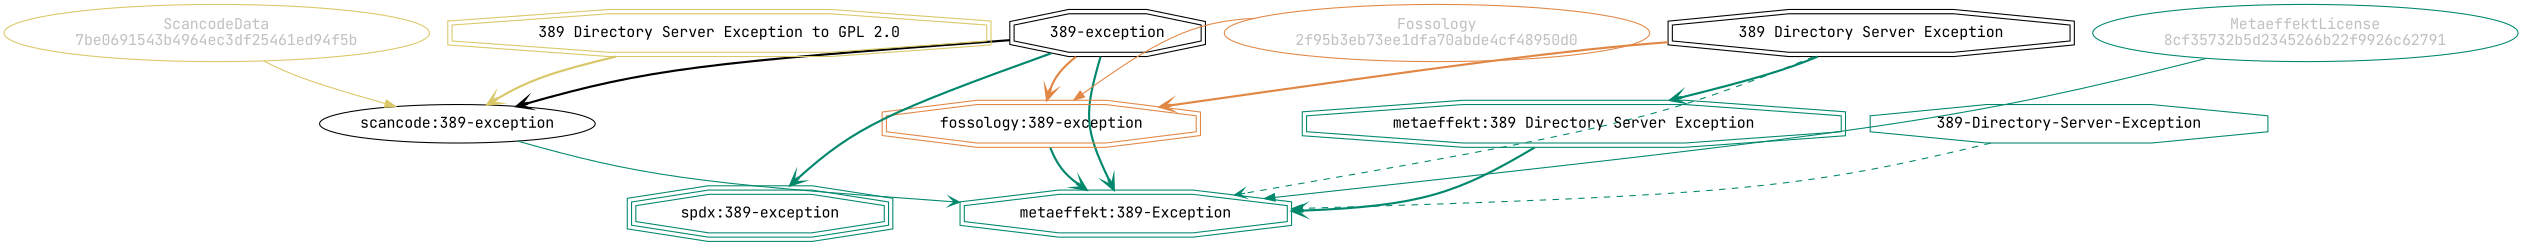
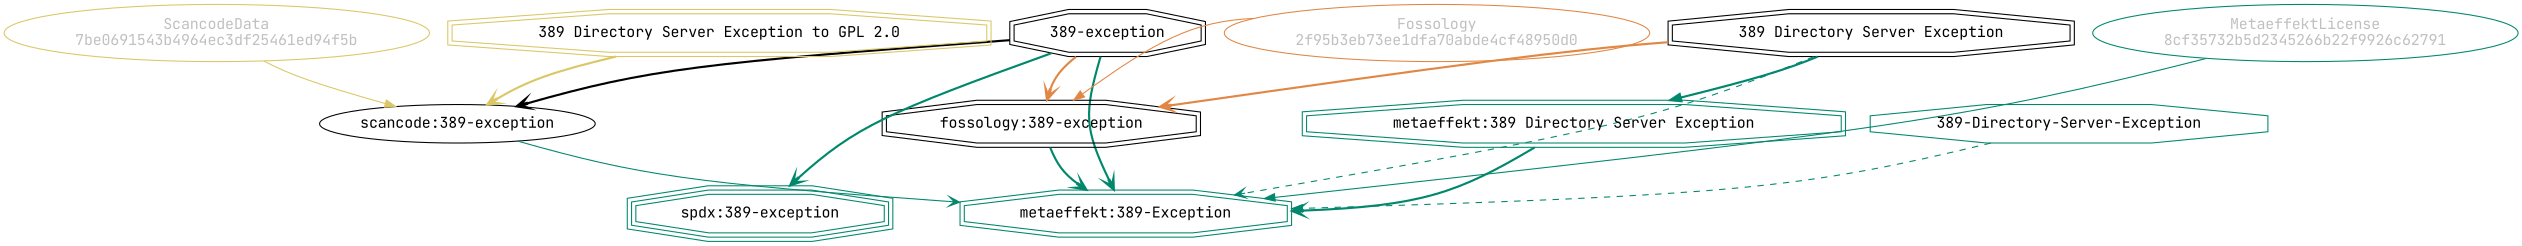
(1750, 79) -> (1750, 79)
(1041, 124) -> (1041, 124)
